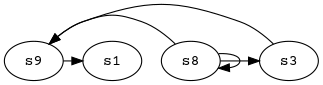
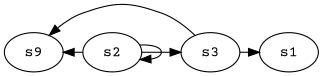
(68, 61) -> (244, 52)
(191, 61) -> (112, 52)
